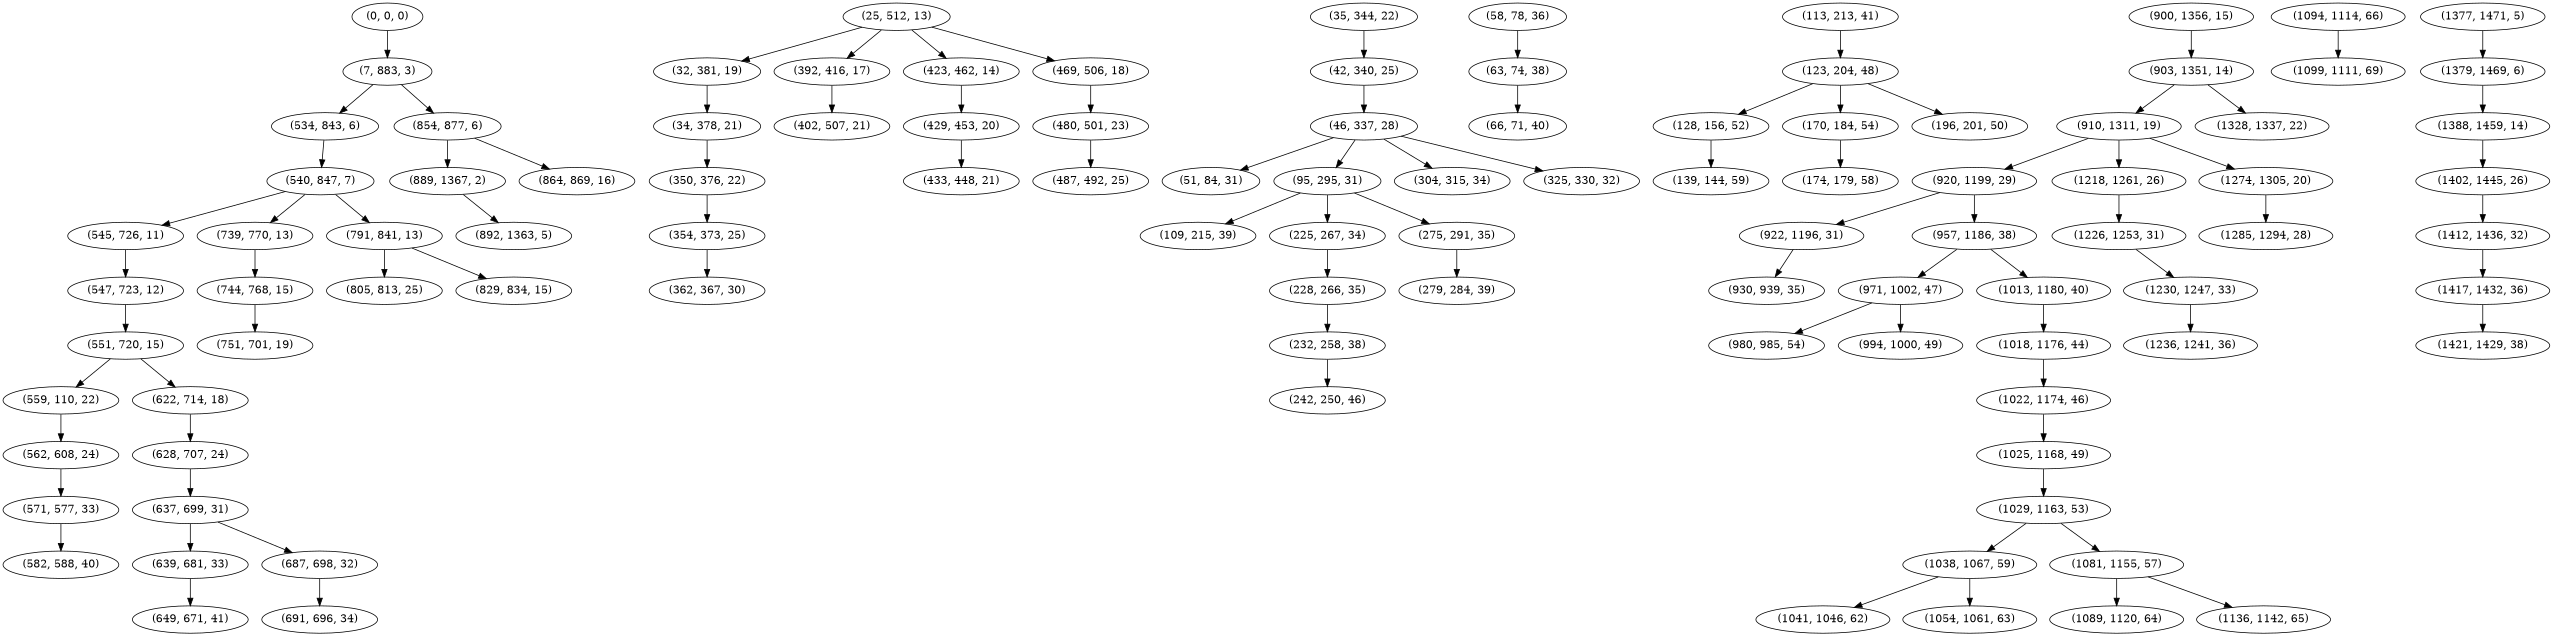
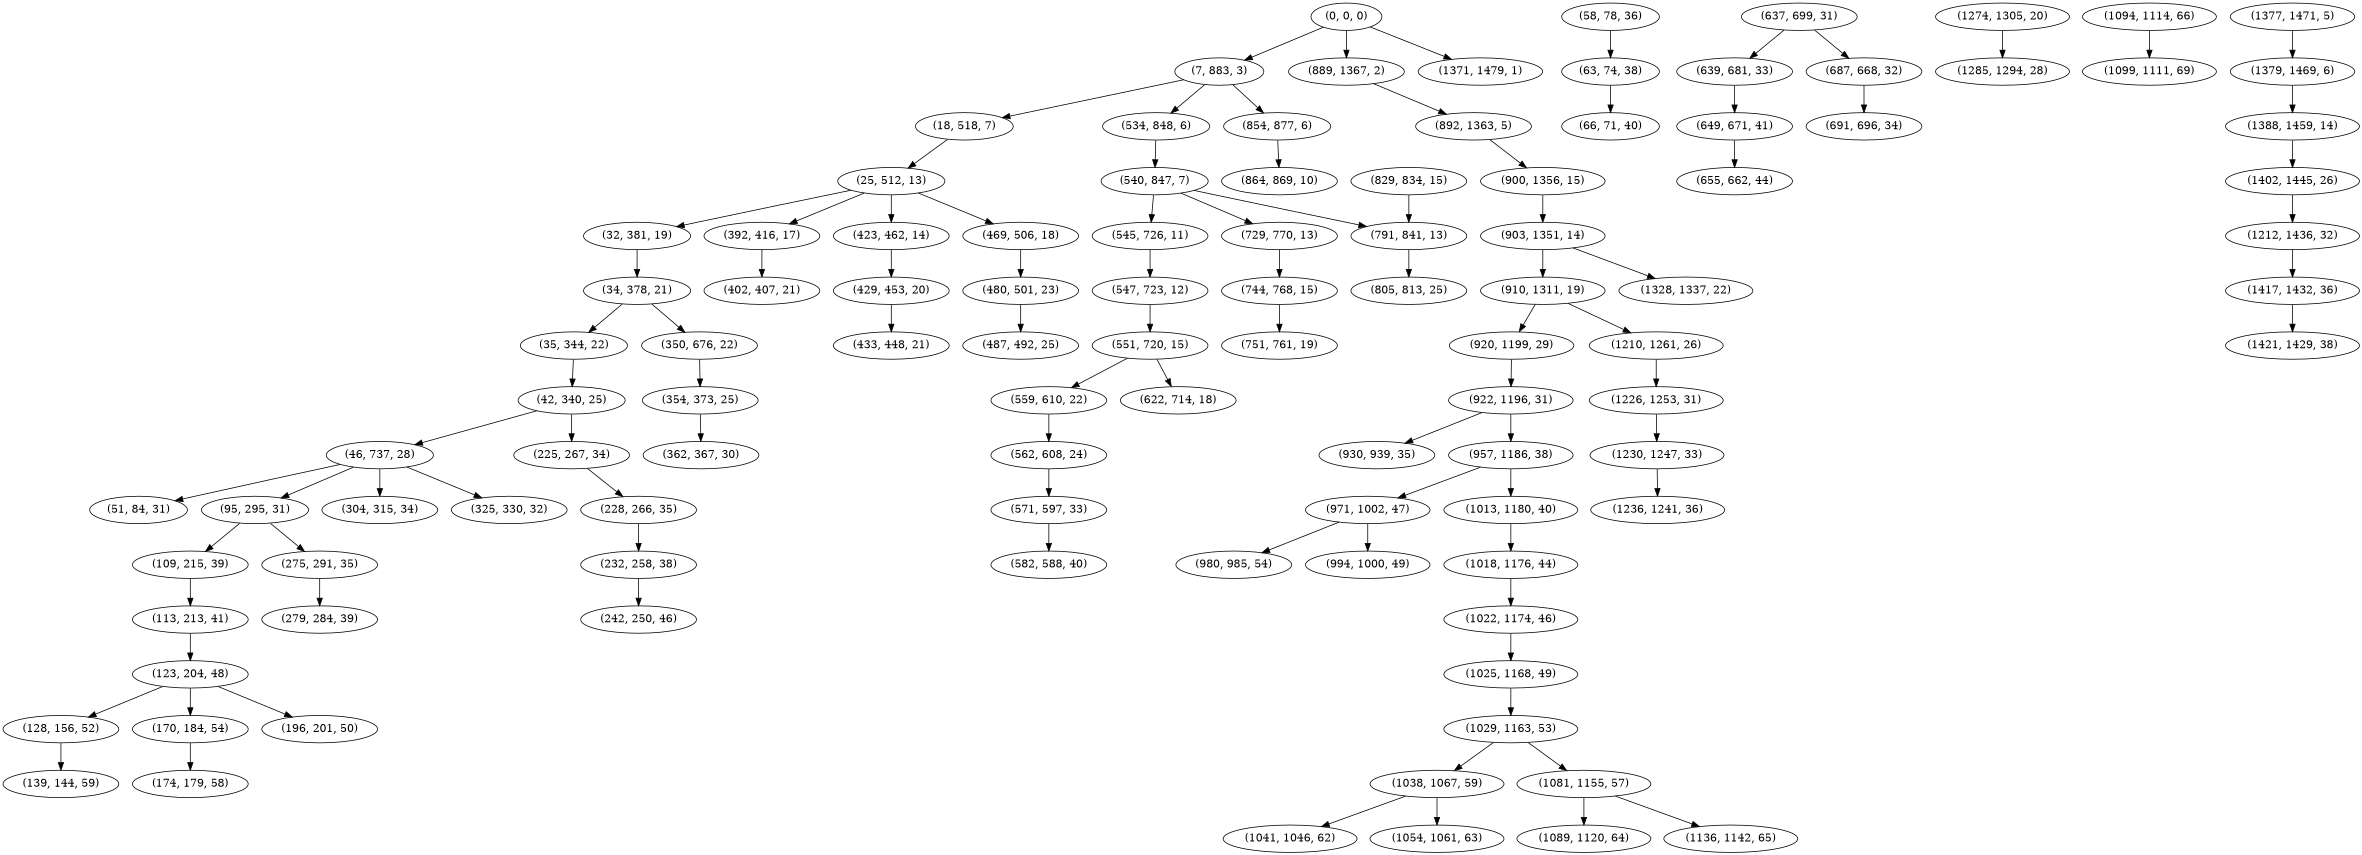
none -> (1480, 72)
(325, 126) -> (1156, 126)
(832, 126) -> (762, 291)
none -> (964, 126)
(1364, 126) -> (380, 455)
(448, 150) -> (1346, 40)
none -> (1505, 151)
(2188, 152) -> none
(577, 181) -> (1279, 181)
(707, 181) -> (699, 346)
none -> (1735, 181)
(2119, 181) -> (1656, 346)
(1327, 205) -> (572, 424)
(1974, 205) -> (1511, 424)
(255, 236) -> (1279, 236)
(2483, 236) -> (2292, 236)
(446, 262) -> (1409, 205)
none -> (608, 316)
(255, 346) -> (1279, 346)
(61, 400) -> (1049, 400)
(190, 455) -> none
(61, 510) -> (1049, 510)
(320, 565) -> (1864, 72)
none -> (190, 588)
